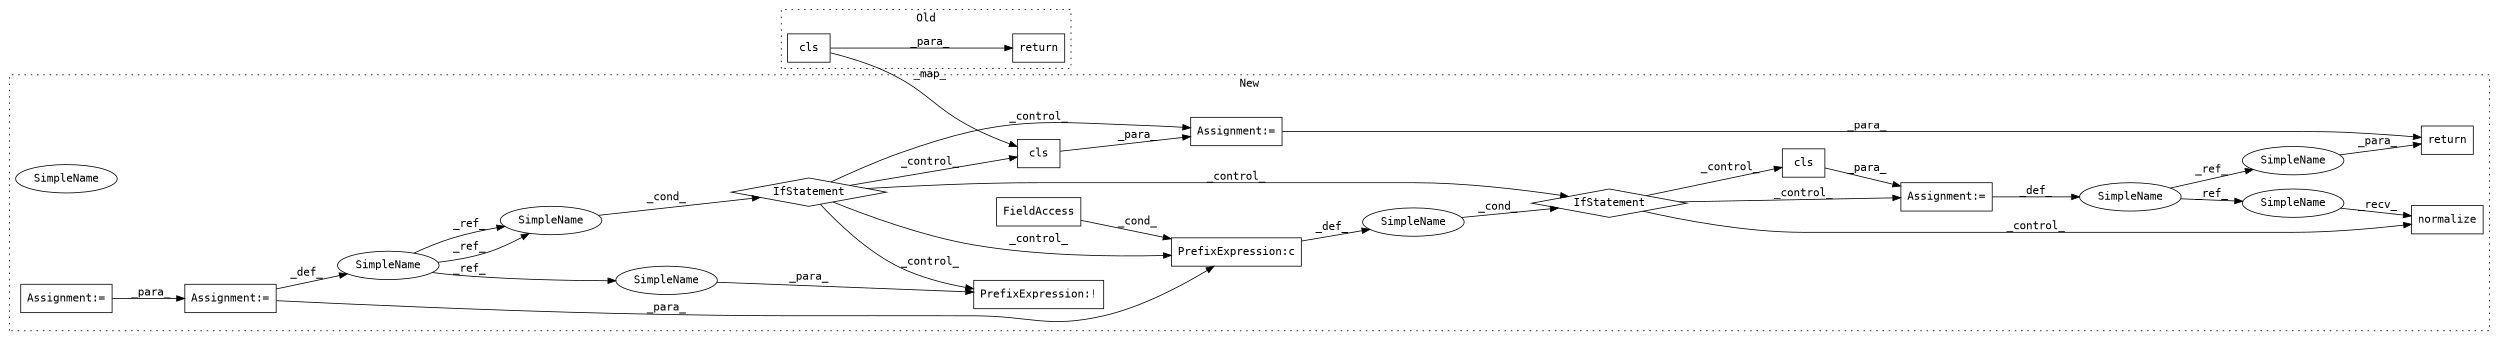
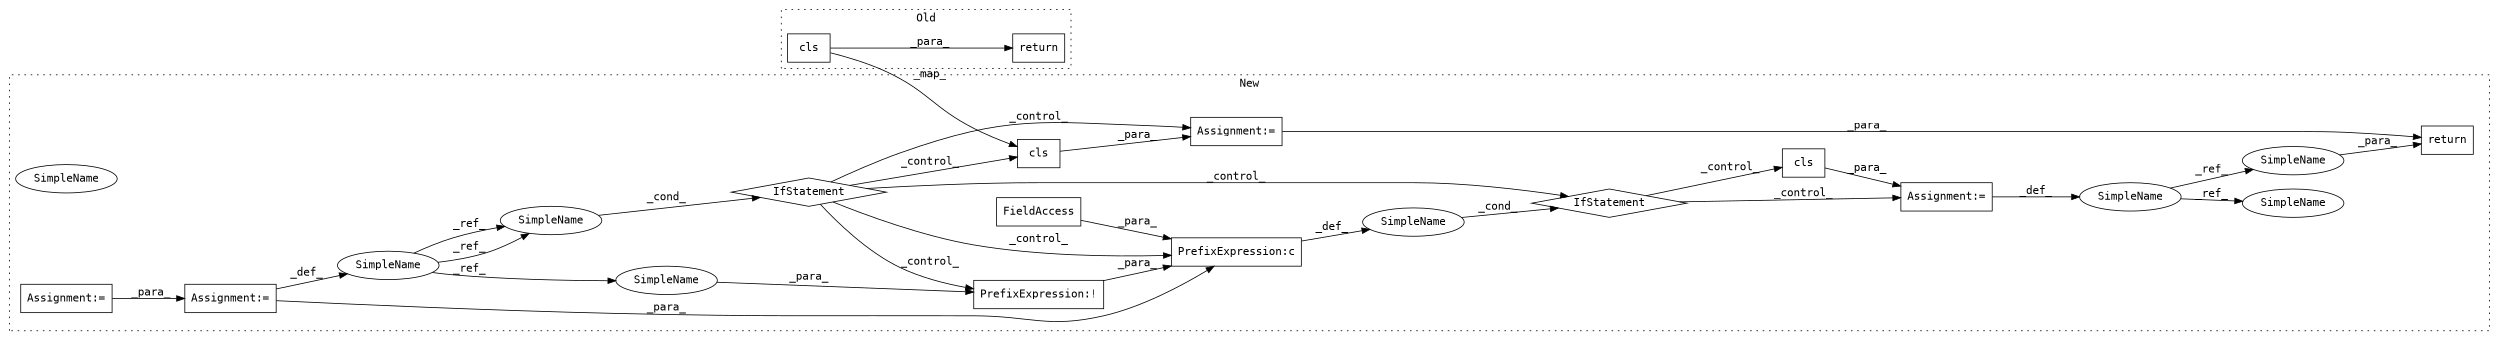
(2447, 220) -> none
(1138, 222) -> (1138, 222)
none -> (1134, 274)
